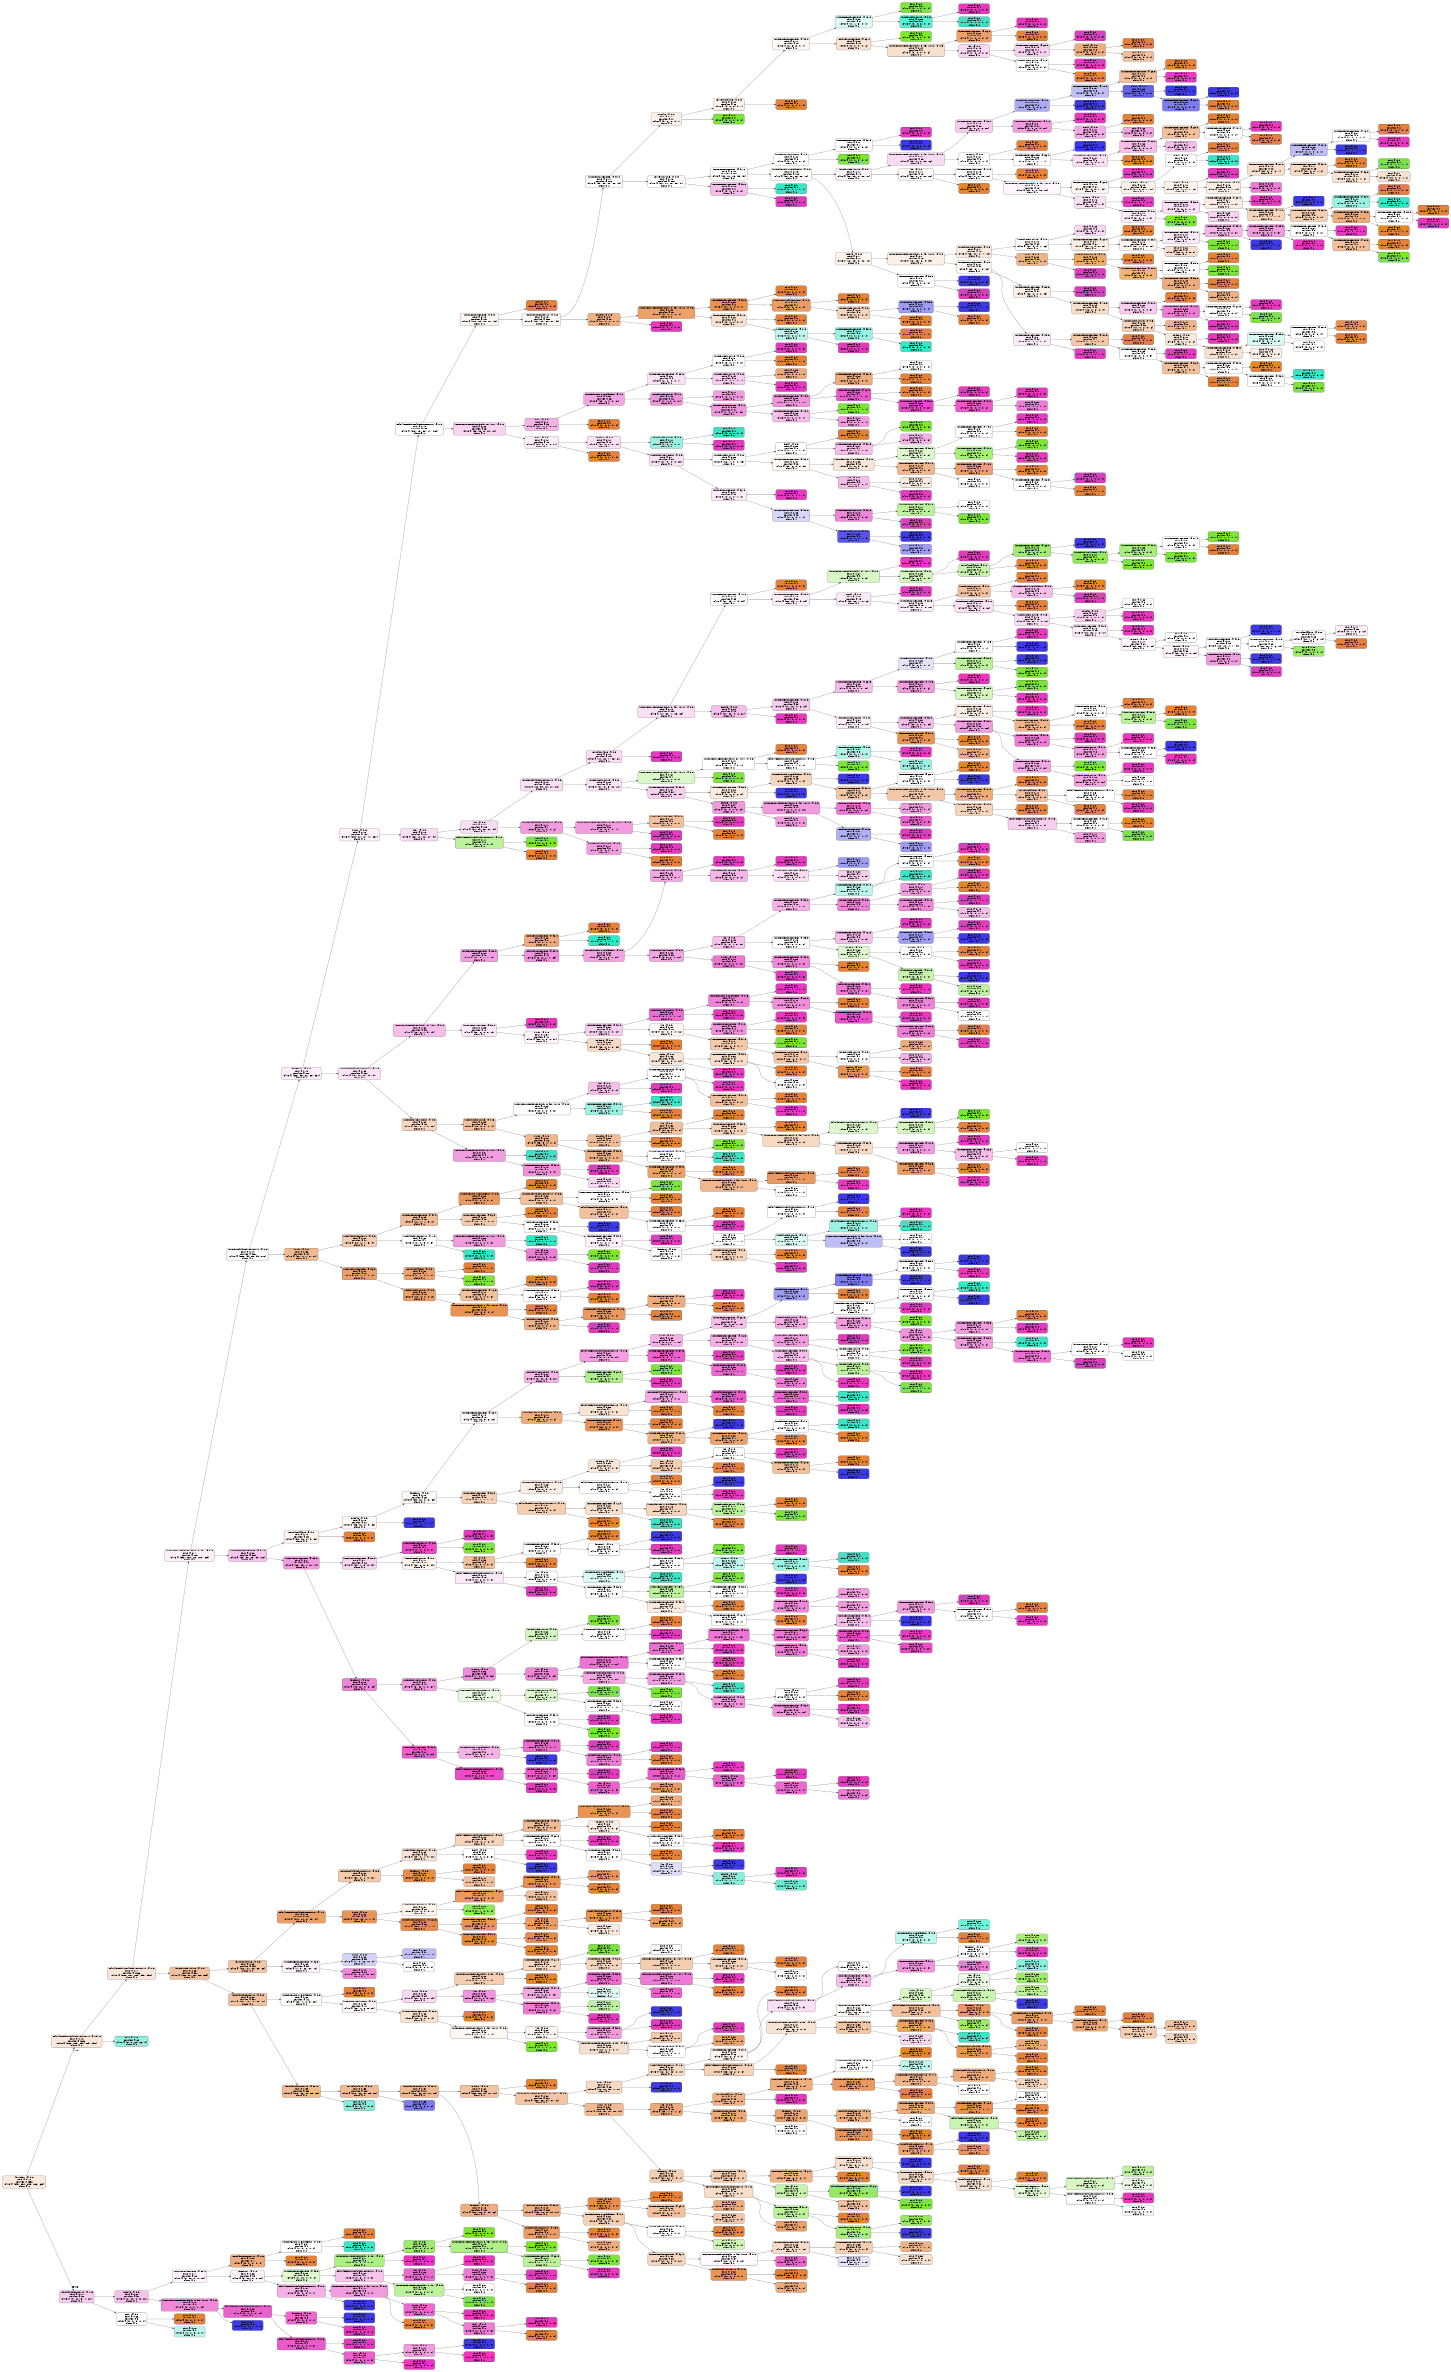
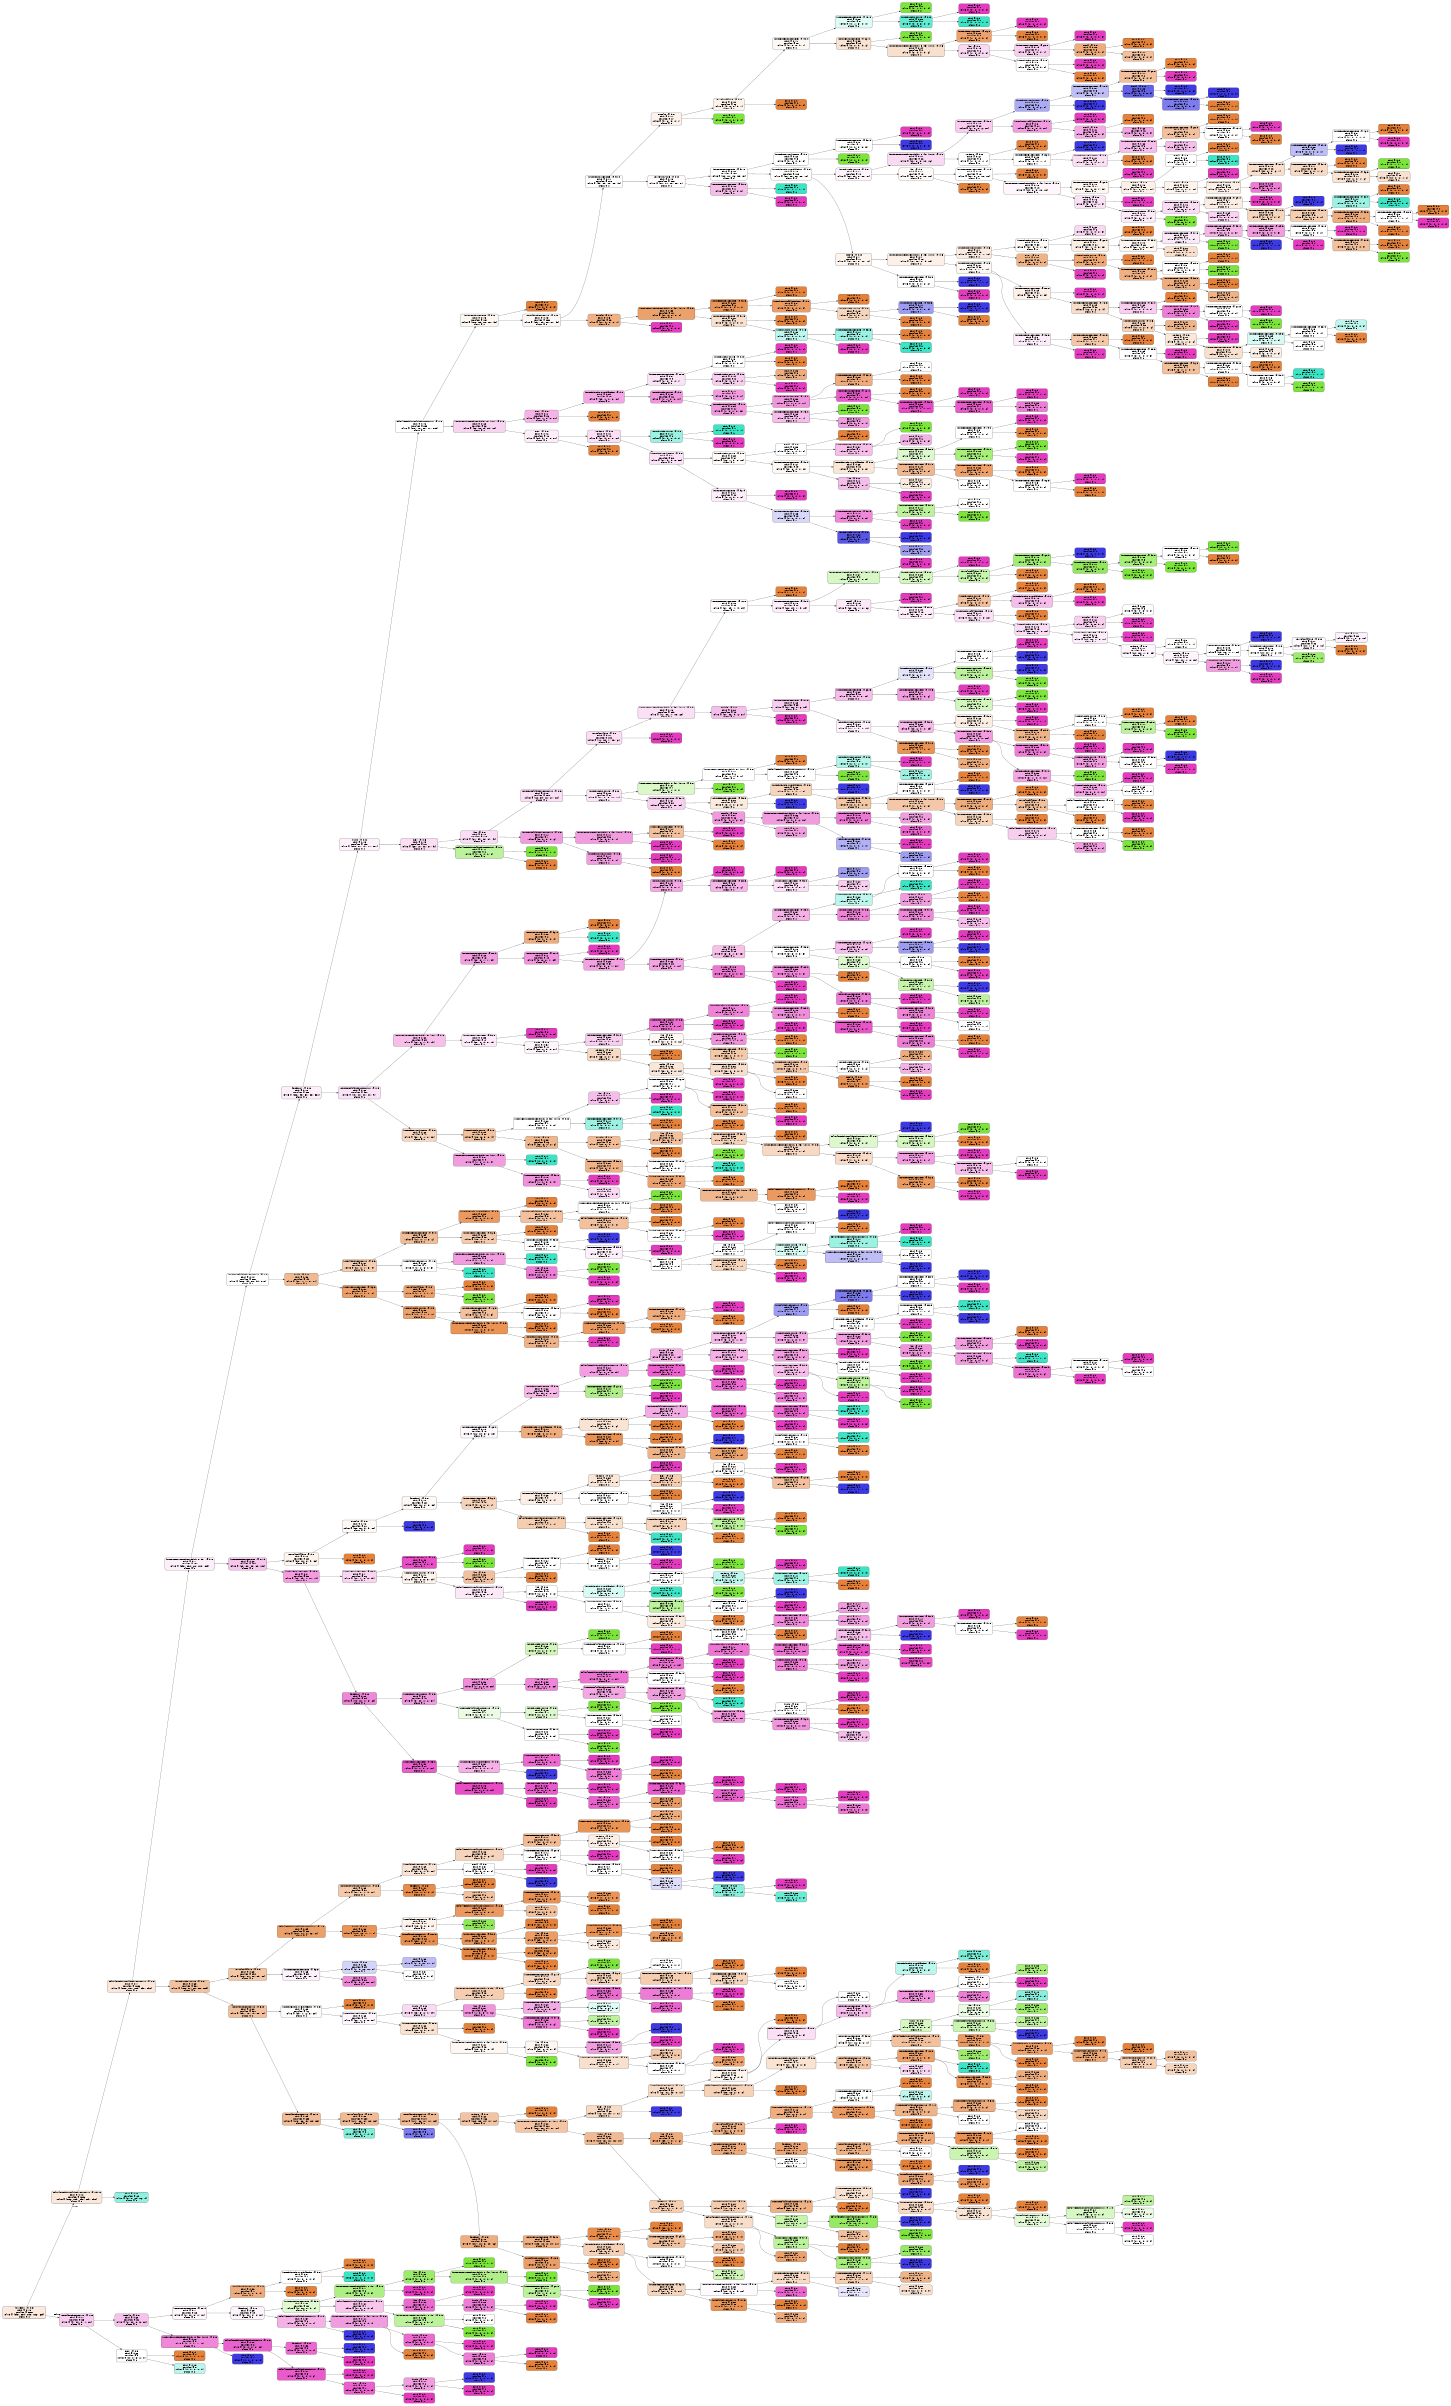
(1351, 326) -> (1351, 325)
none -> (604, 950)
